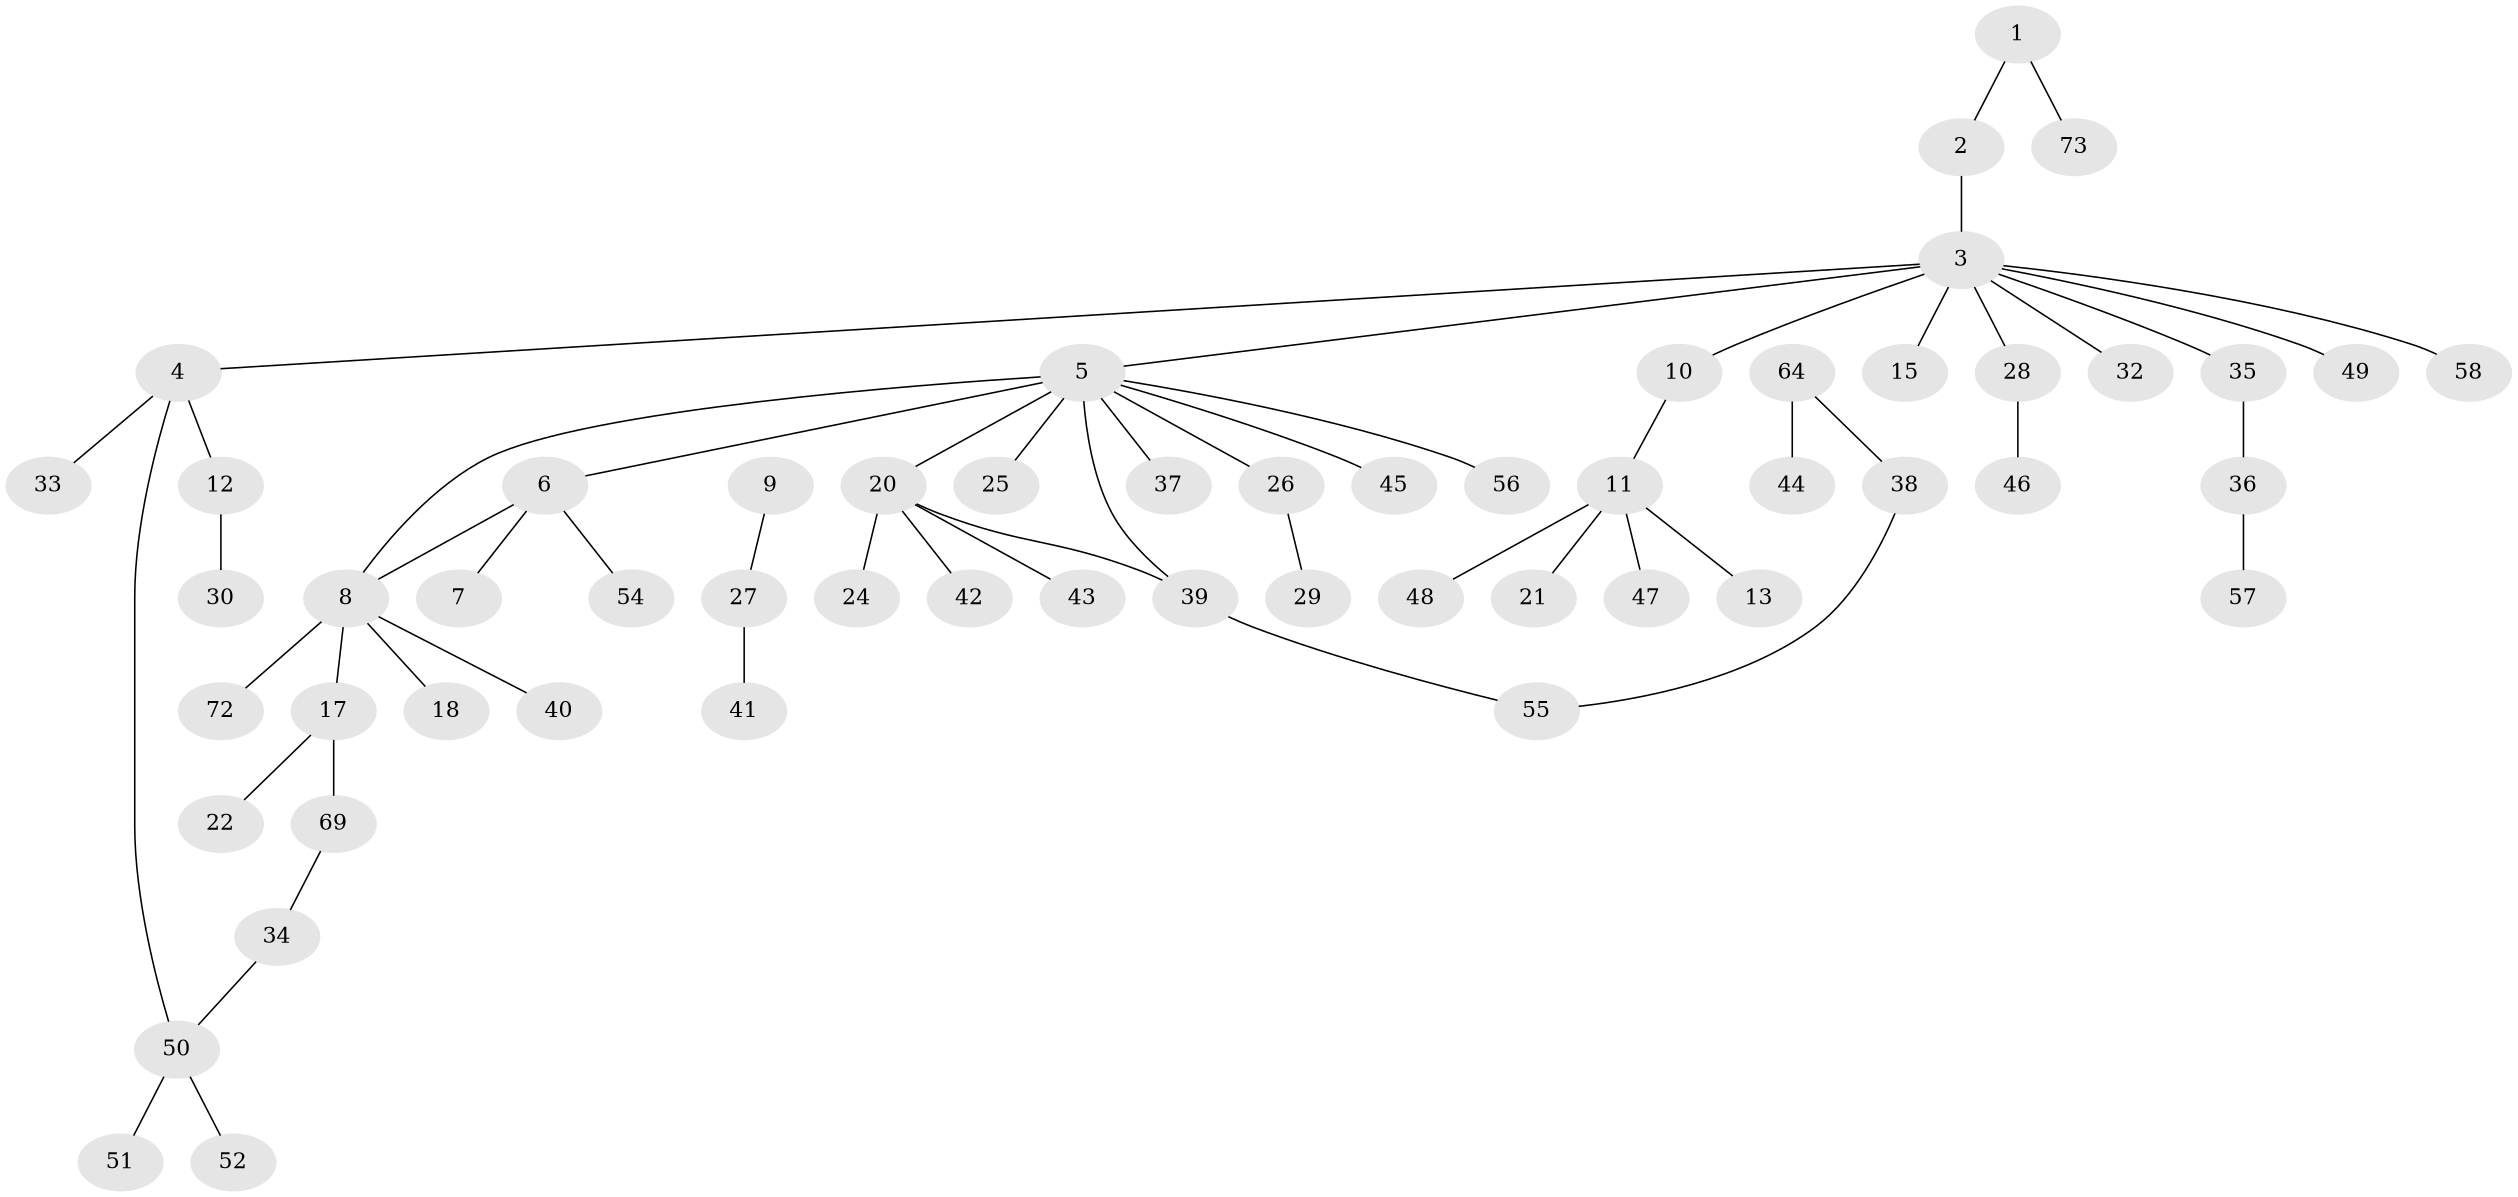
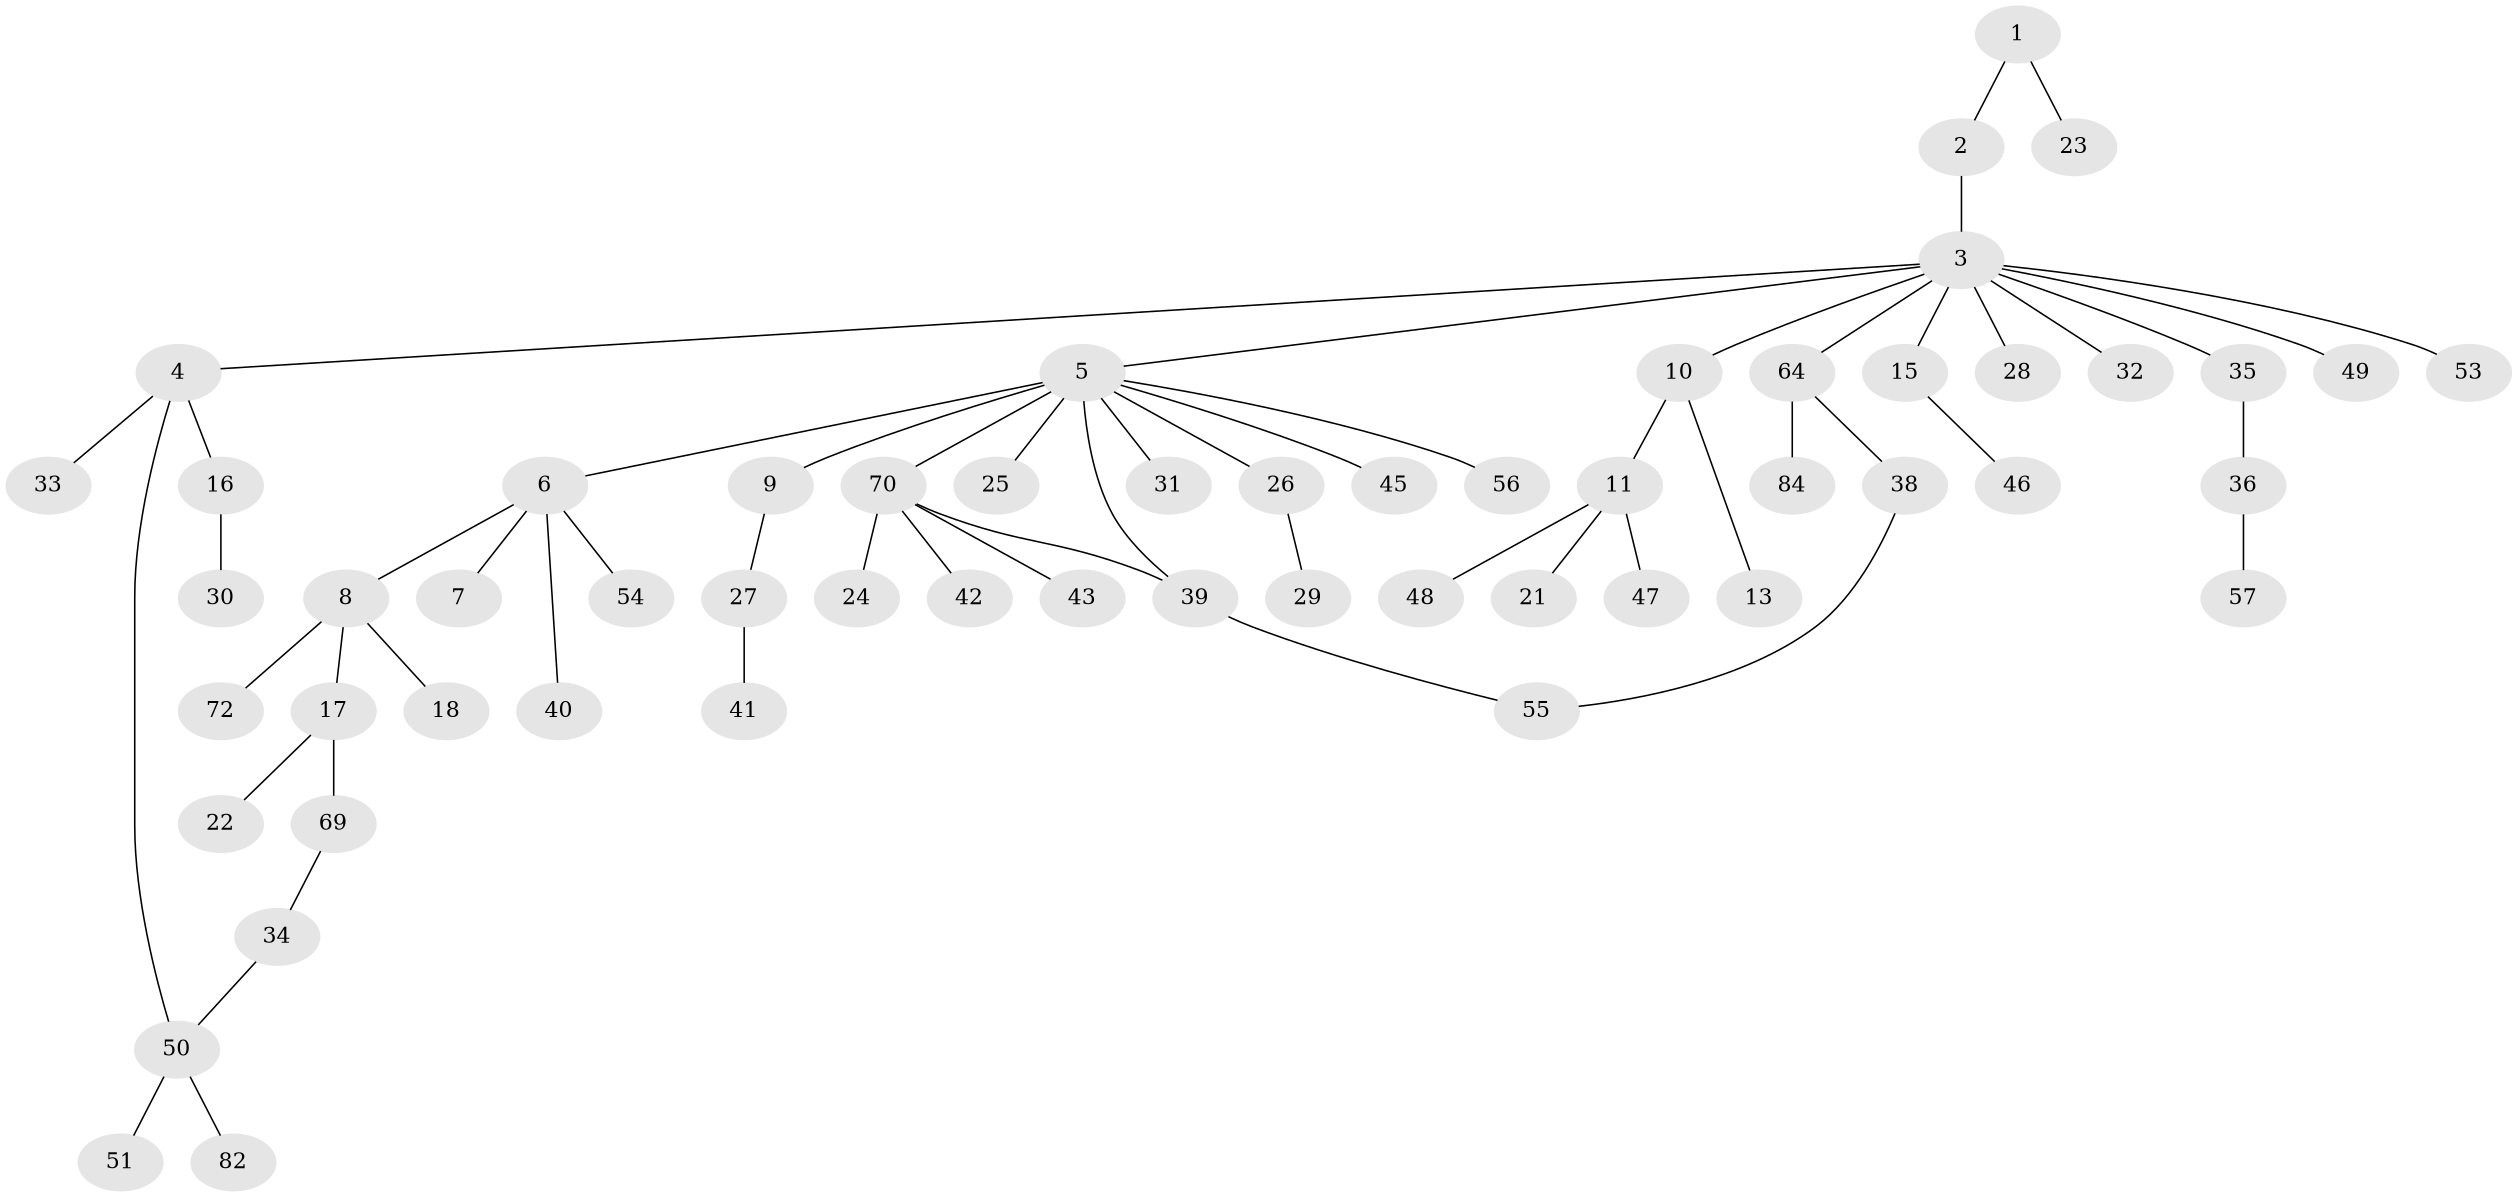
(2074, 147) -> (2074, 147)
none -> (1877, 317)
(2469, 373) -> (2469, 373)
(677, 413) -> (923, 423)
(2018, 429) -> (1961, 429)
(221, 486) -> (221, 486)
(884, 486) -> (884, 486)
(1169, 486) -> (1169, 486)
(1792, 486) -> (1792, 486)
(1689, 542) -> (1719, 485)
(453, 655) -> (552, 598)
(233, 1162) -> (233, 1162)
